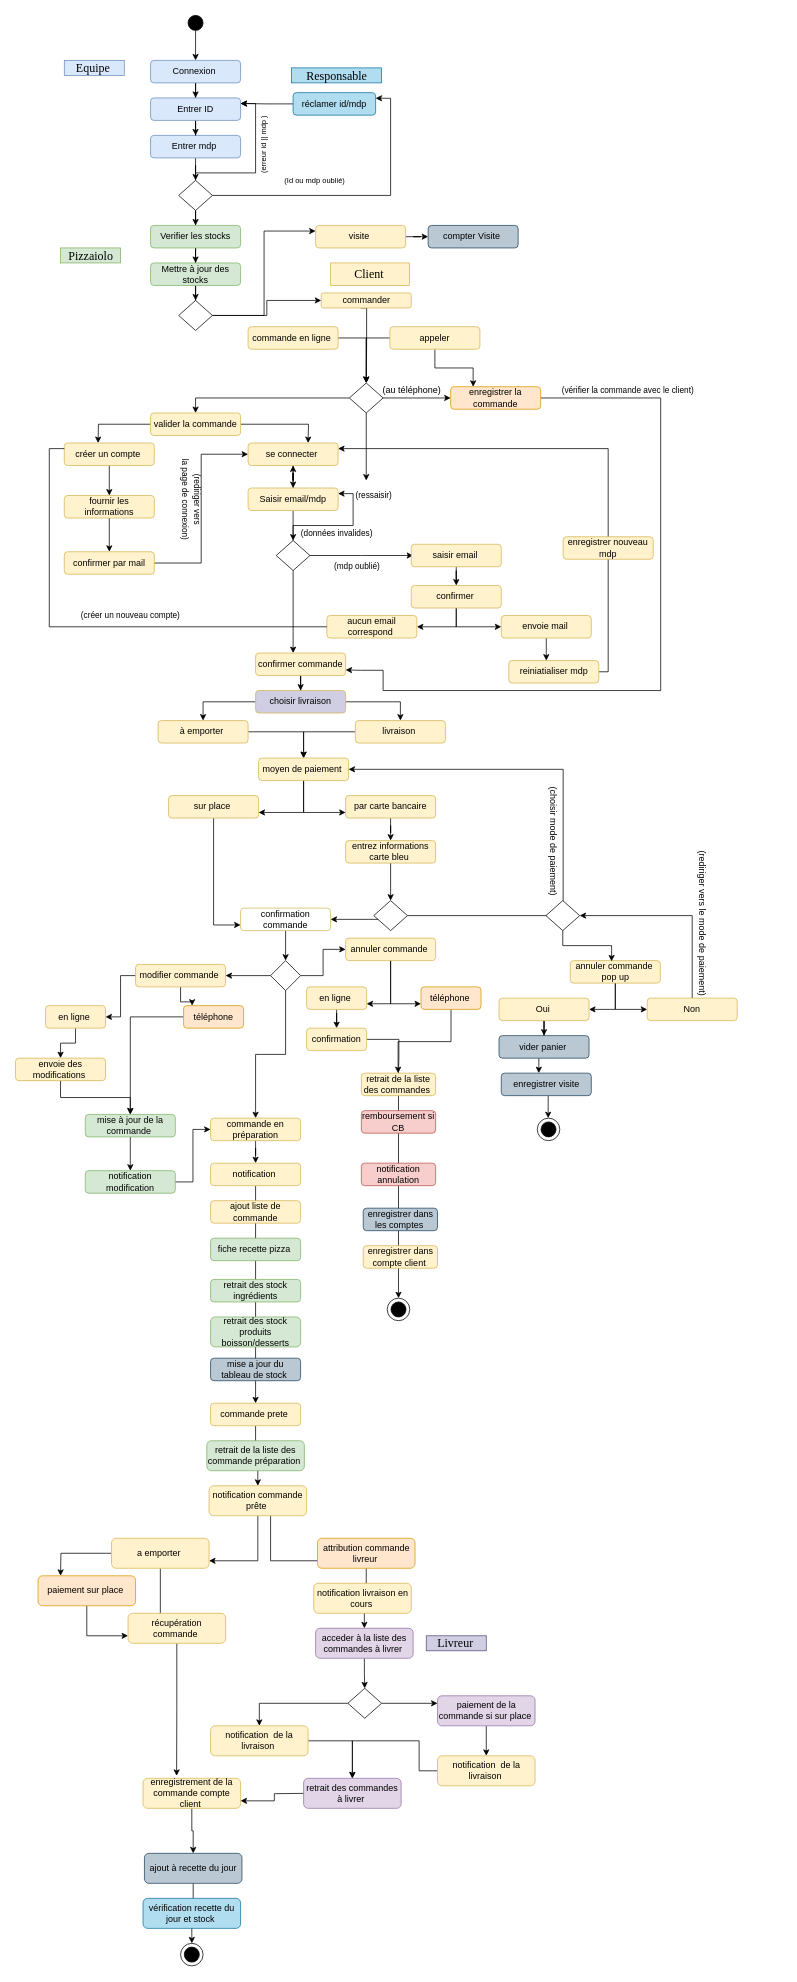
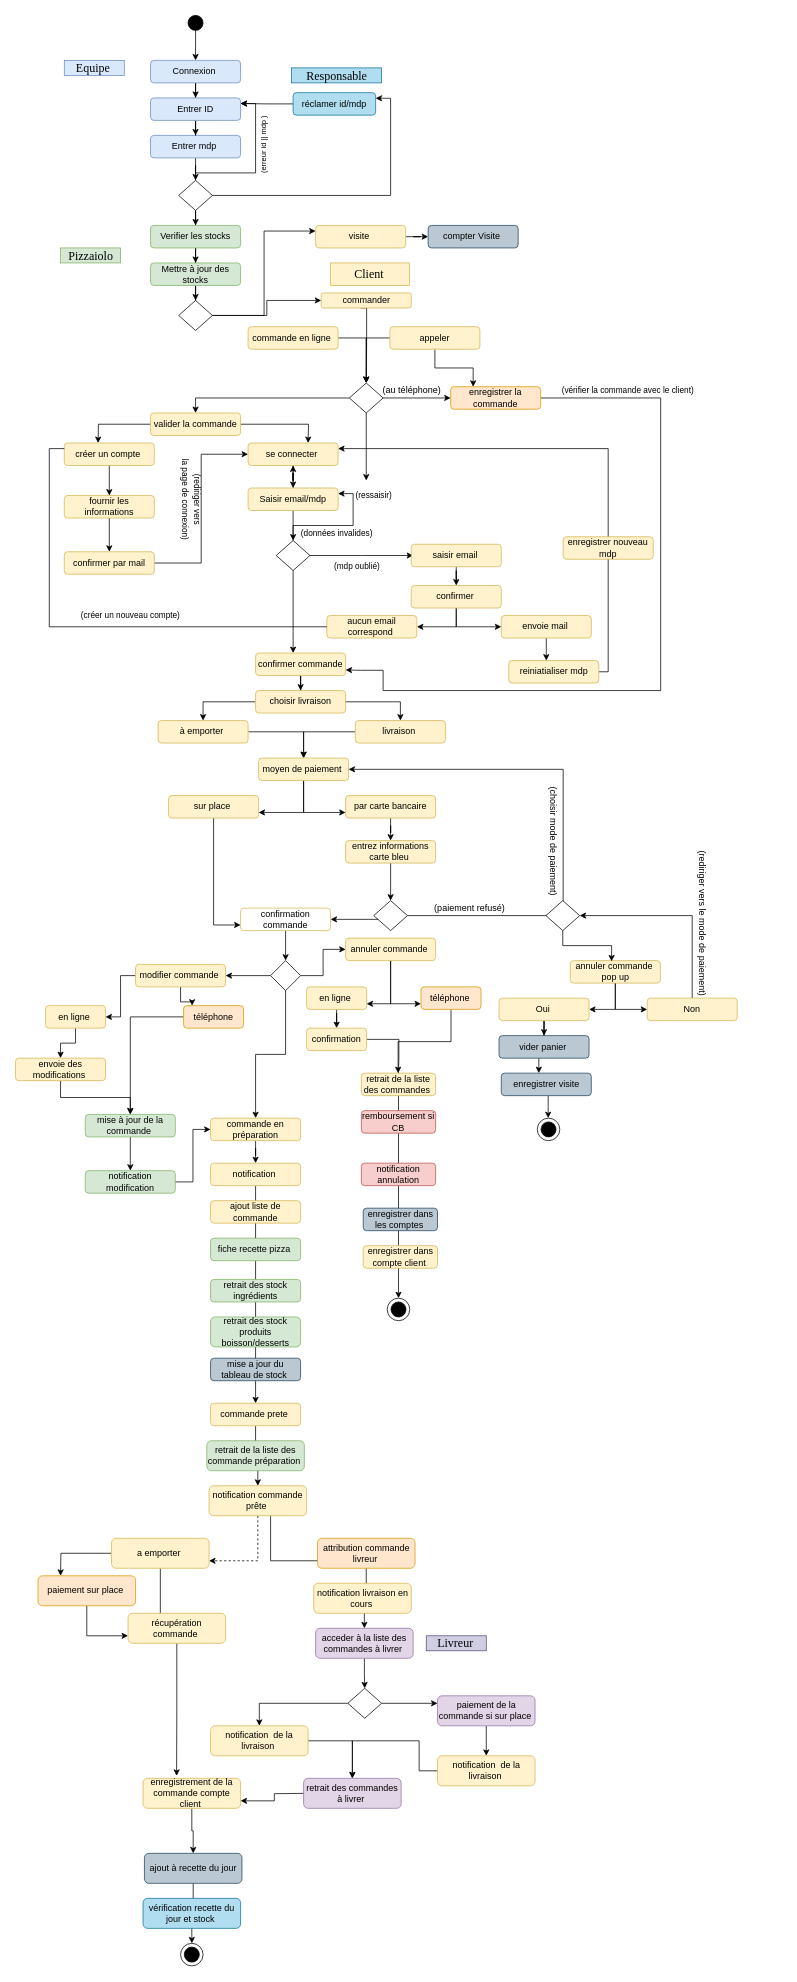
(315, 180) -> none
(300, 702) -> (300, 702)
none -> (469, 908)
(258, 1559) -> (258, 1559)
